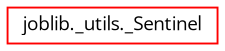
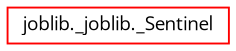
(113, 26) -> (118, 26)
